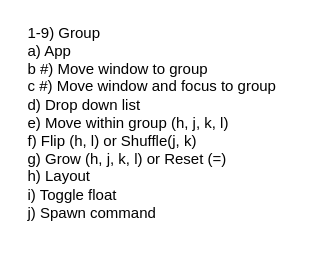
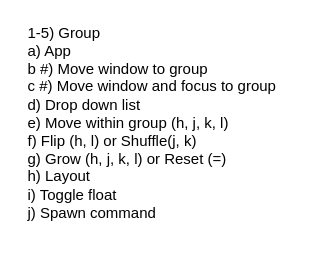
(160, 132) -> (160, 132)
